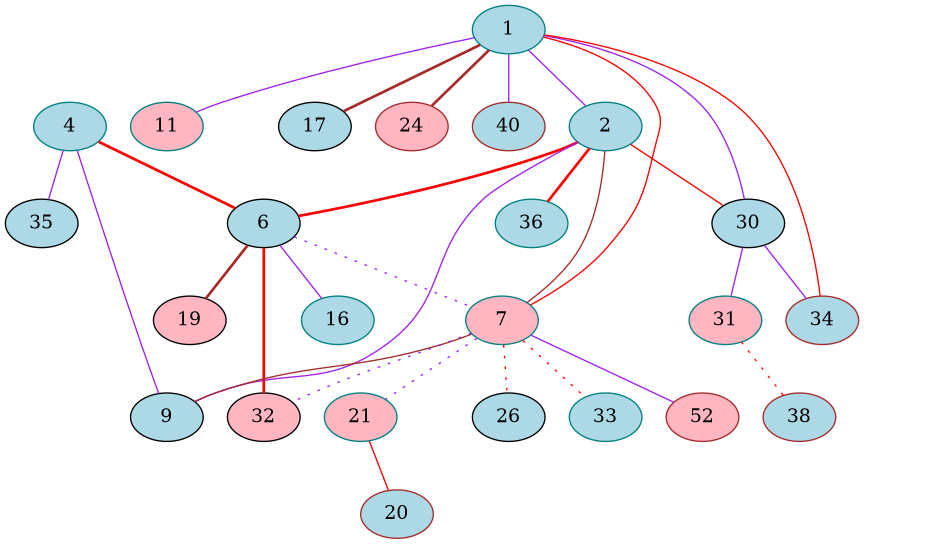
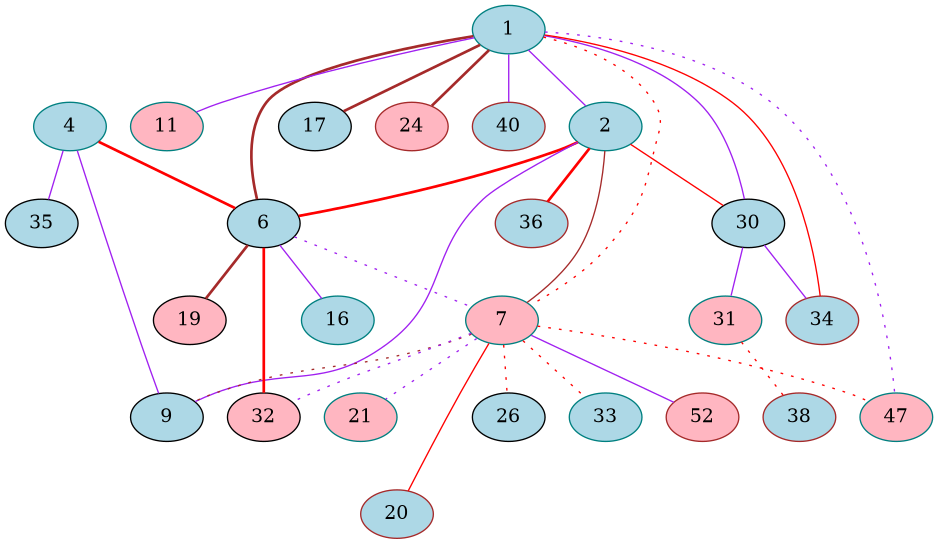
none -> (275, 95)
(649, 172) -> (649, 172)
(532, 223) -> (532, 223)
(333, 367) -> (333, 367)
none -> (896, 417)
(379, 465) -> (447, 417)
